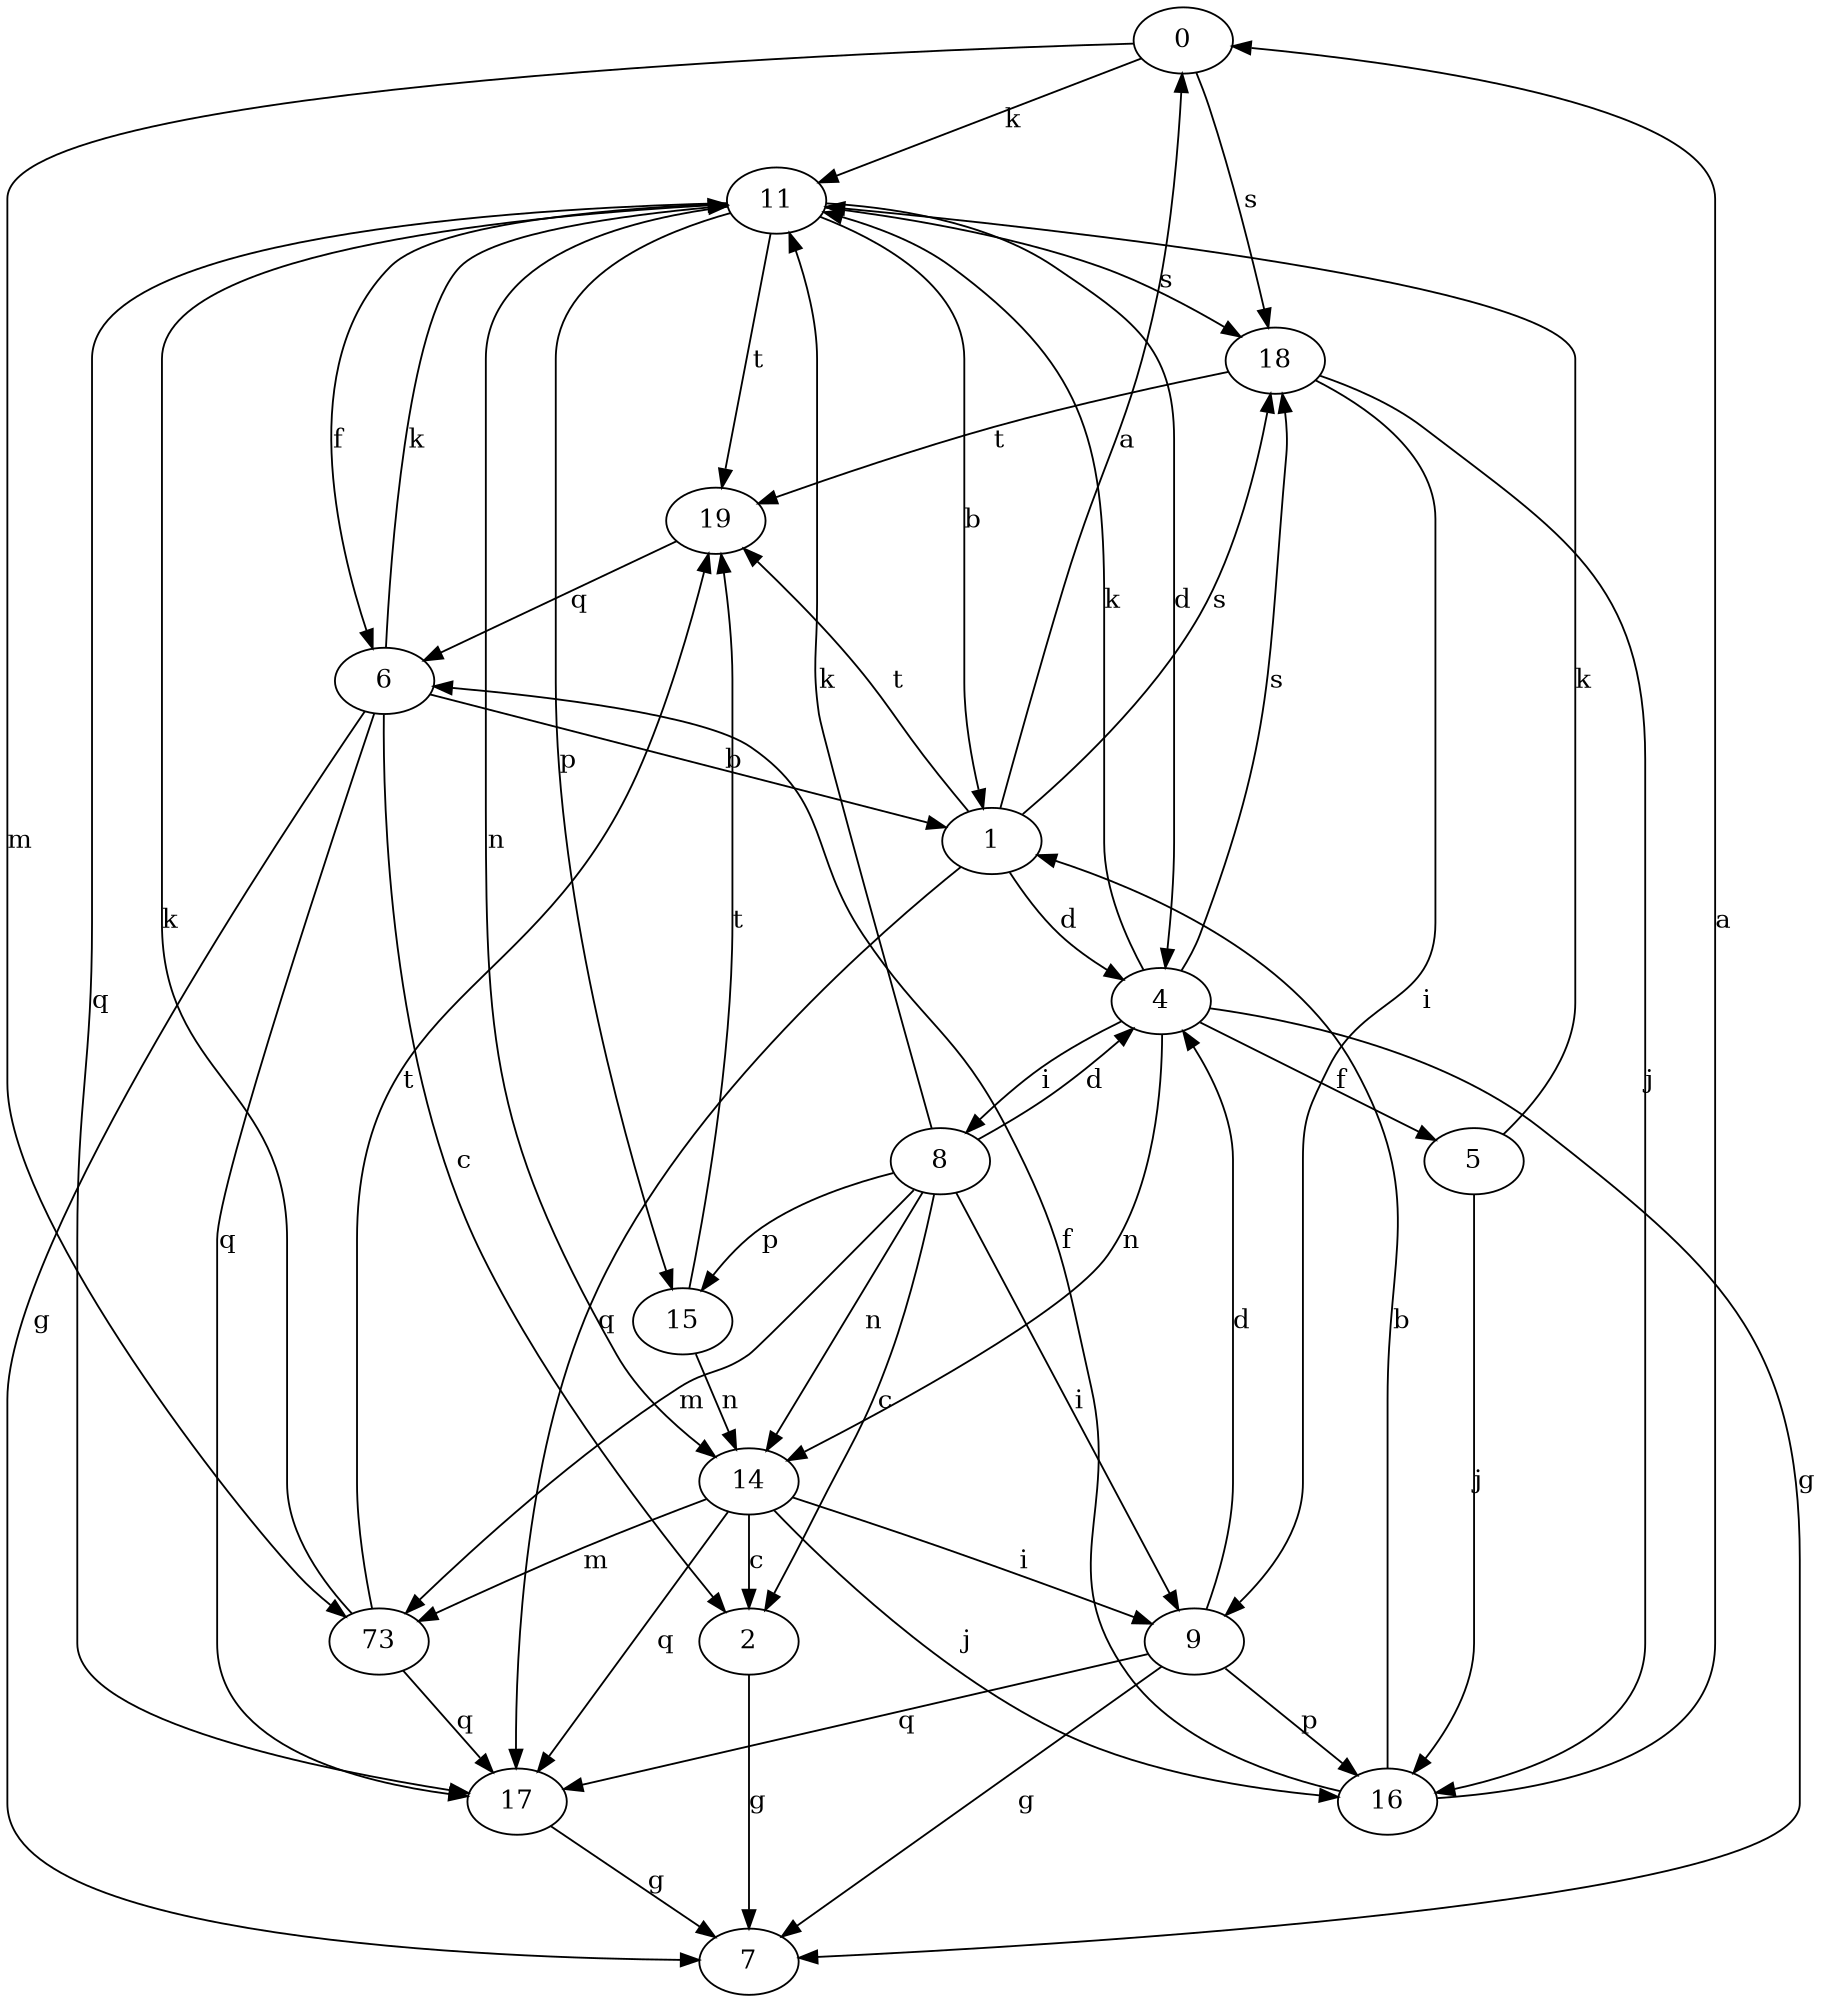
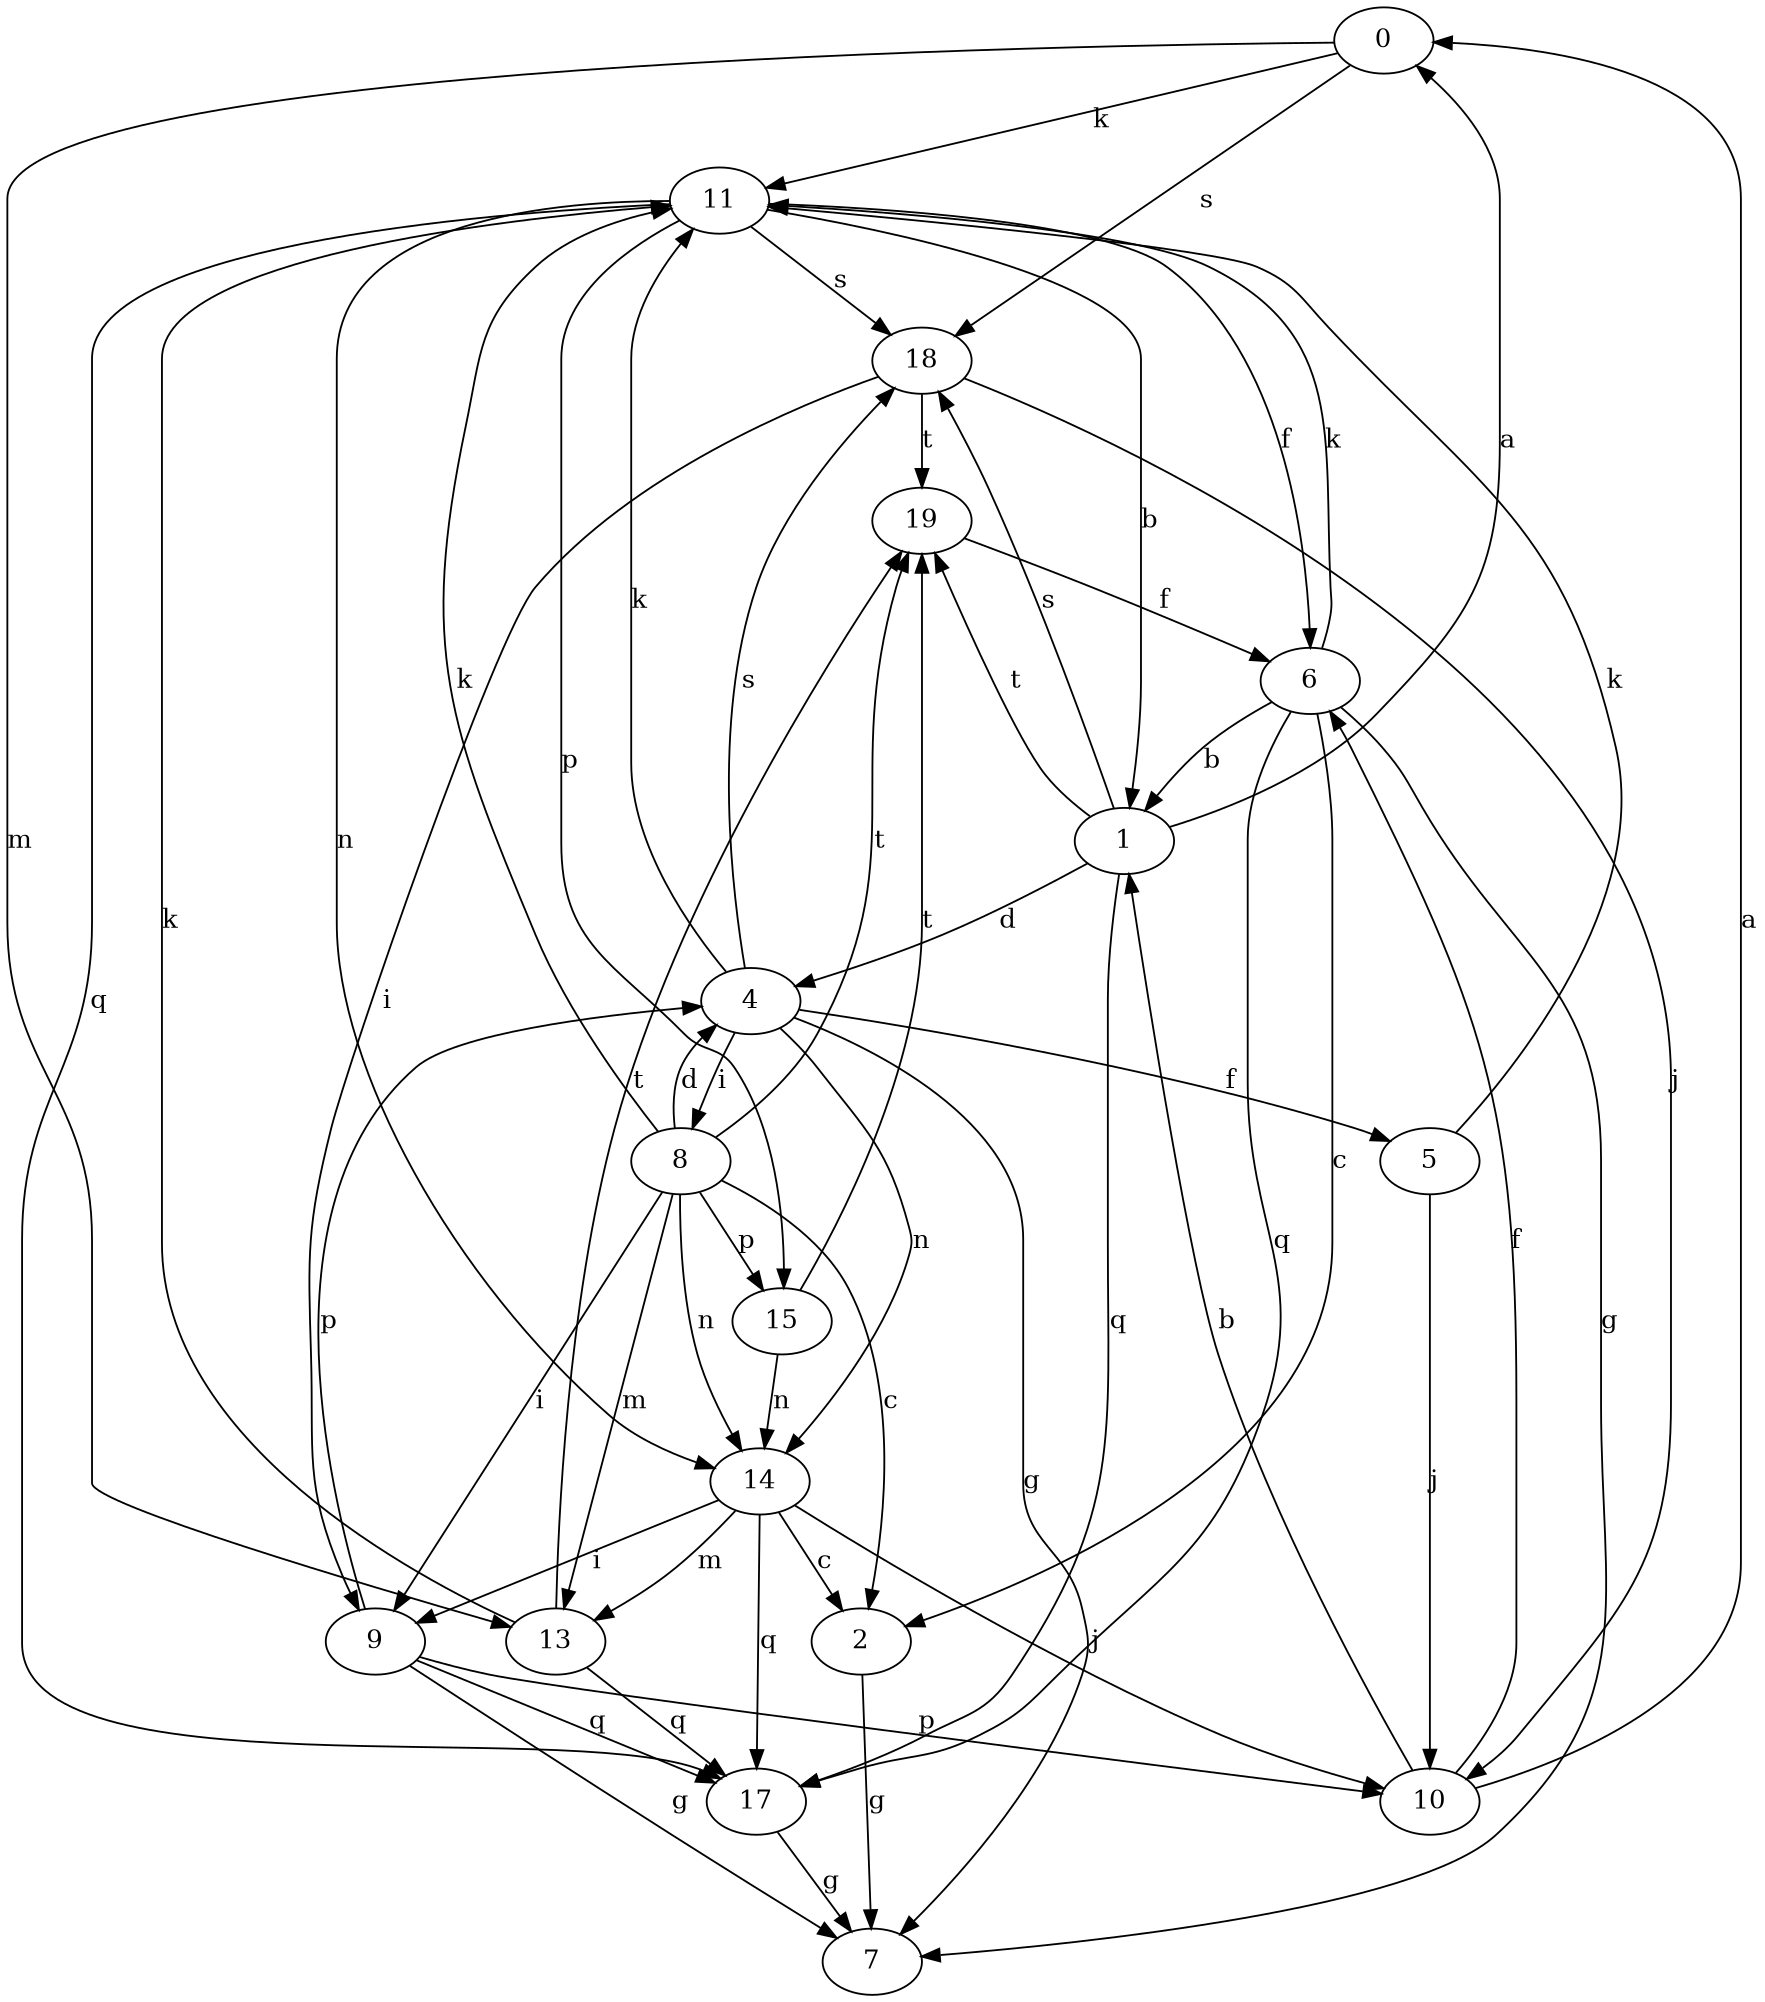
(748, 351) -> (868, 878)
(1174, 463) -> none
(580, 601) -> (1165, 601)
(1242, 1321) -> (329, 1321)
(379, 1642) -> (556, 1642)
(1388, 1802) -> (1430, 1802)
